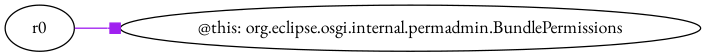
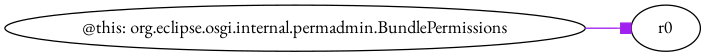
(91, 28) -> (601, 28)
